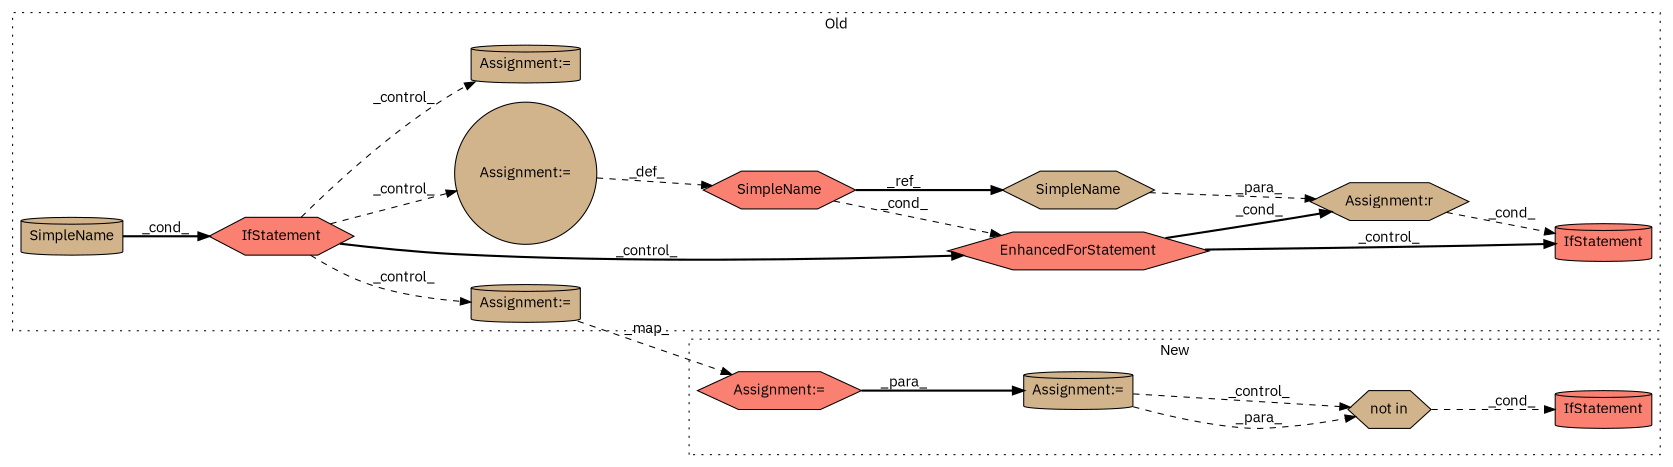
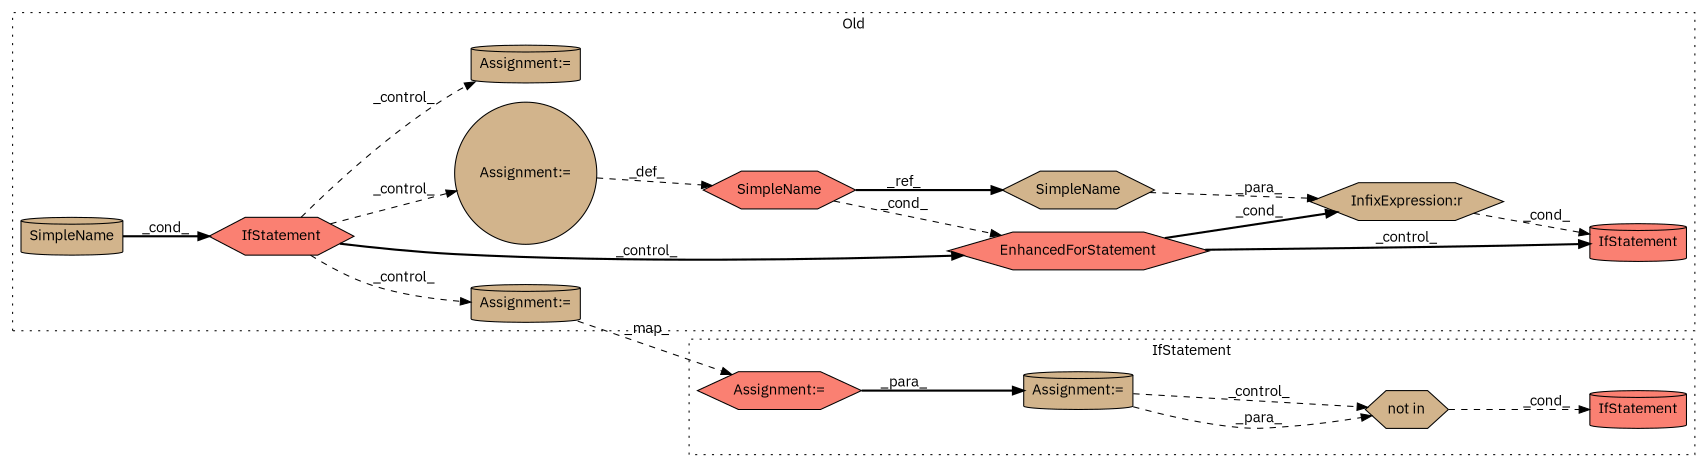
(1389, 202) -> (1407, 202)
(1175, 351) -> (1192, 351)
